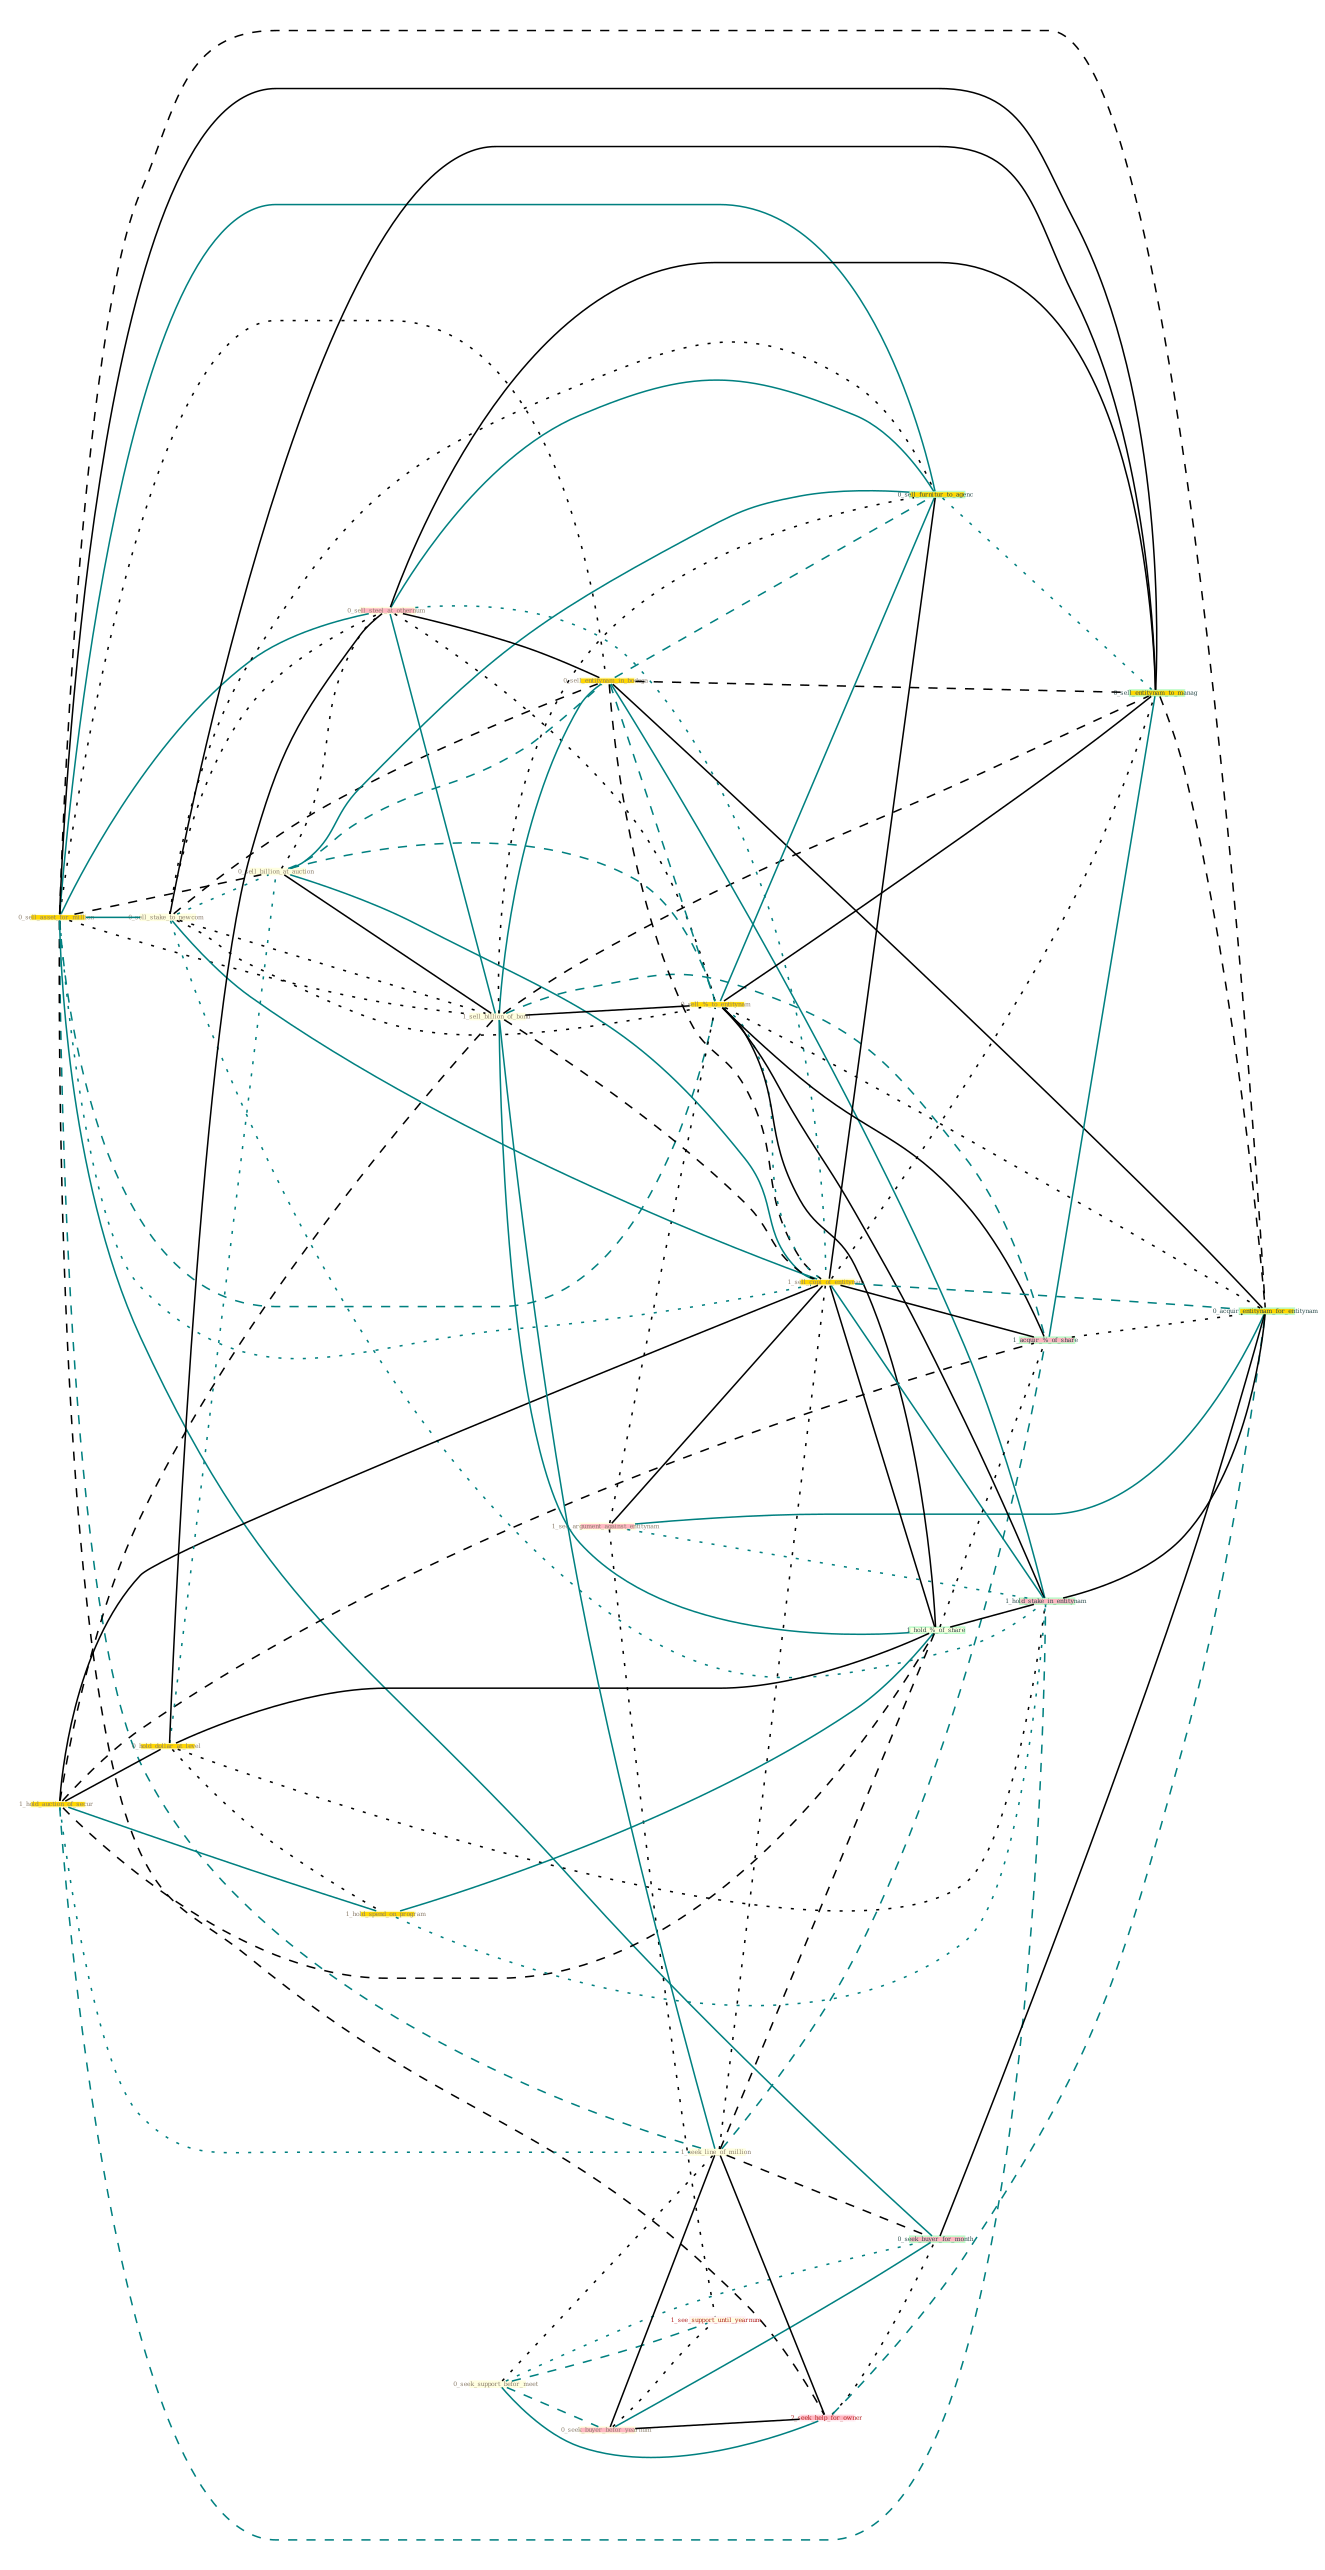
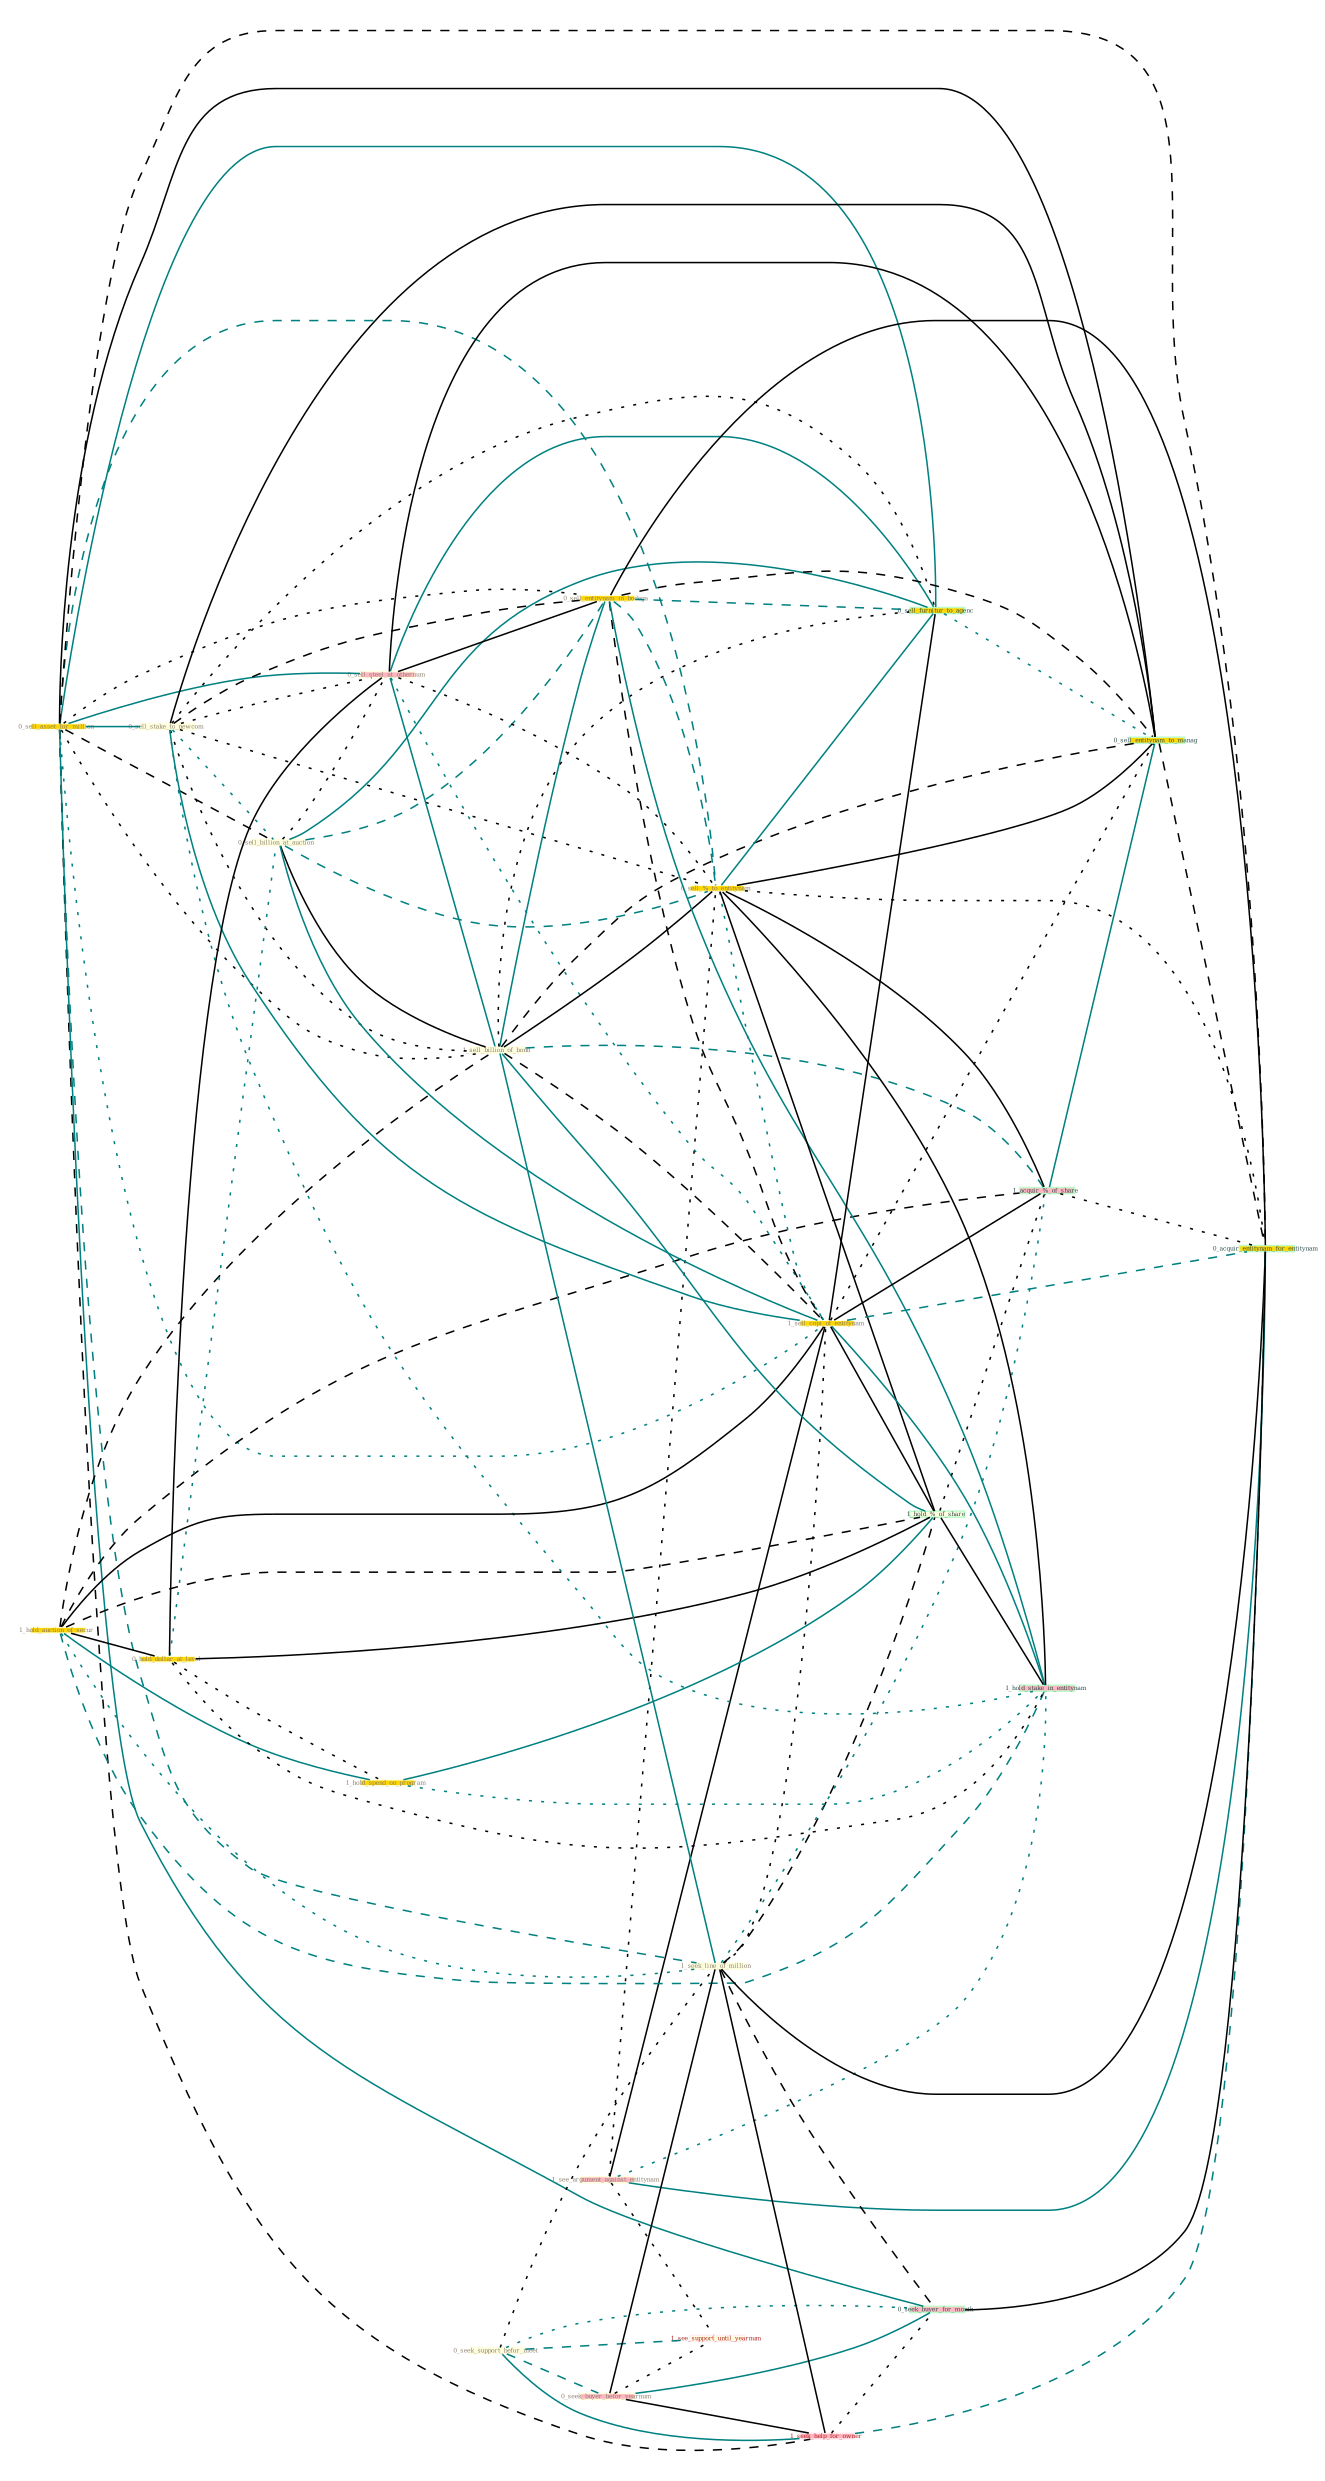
(1192, 1525) -> (1188, 1881)
(935, 1768) -> (935, 1600)
(827, 2418) -> (827, 2436)
